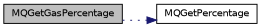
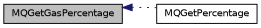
(135, 20) -> (144, 7)
